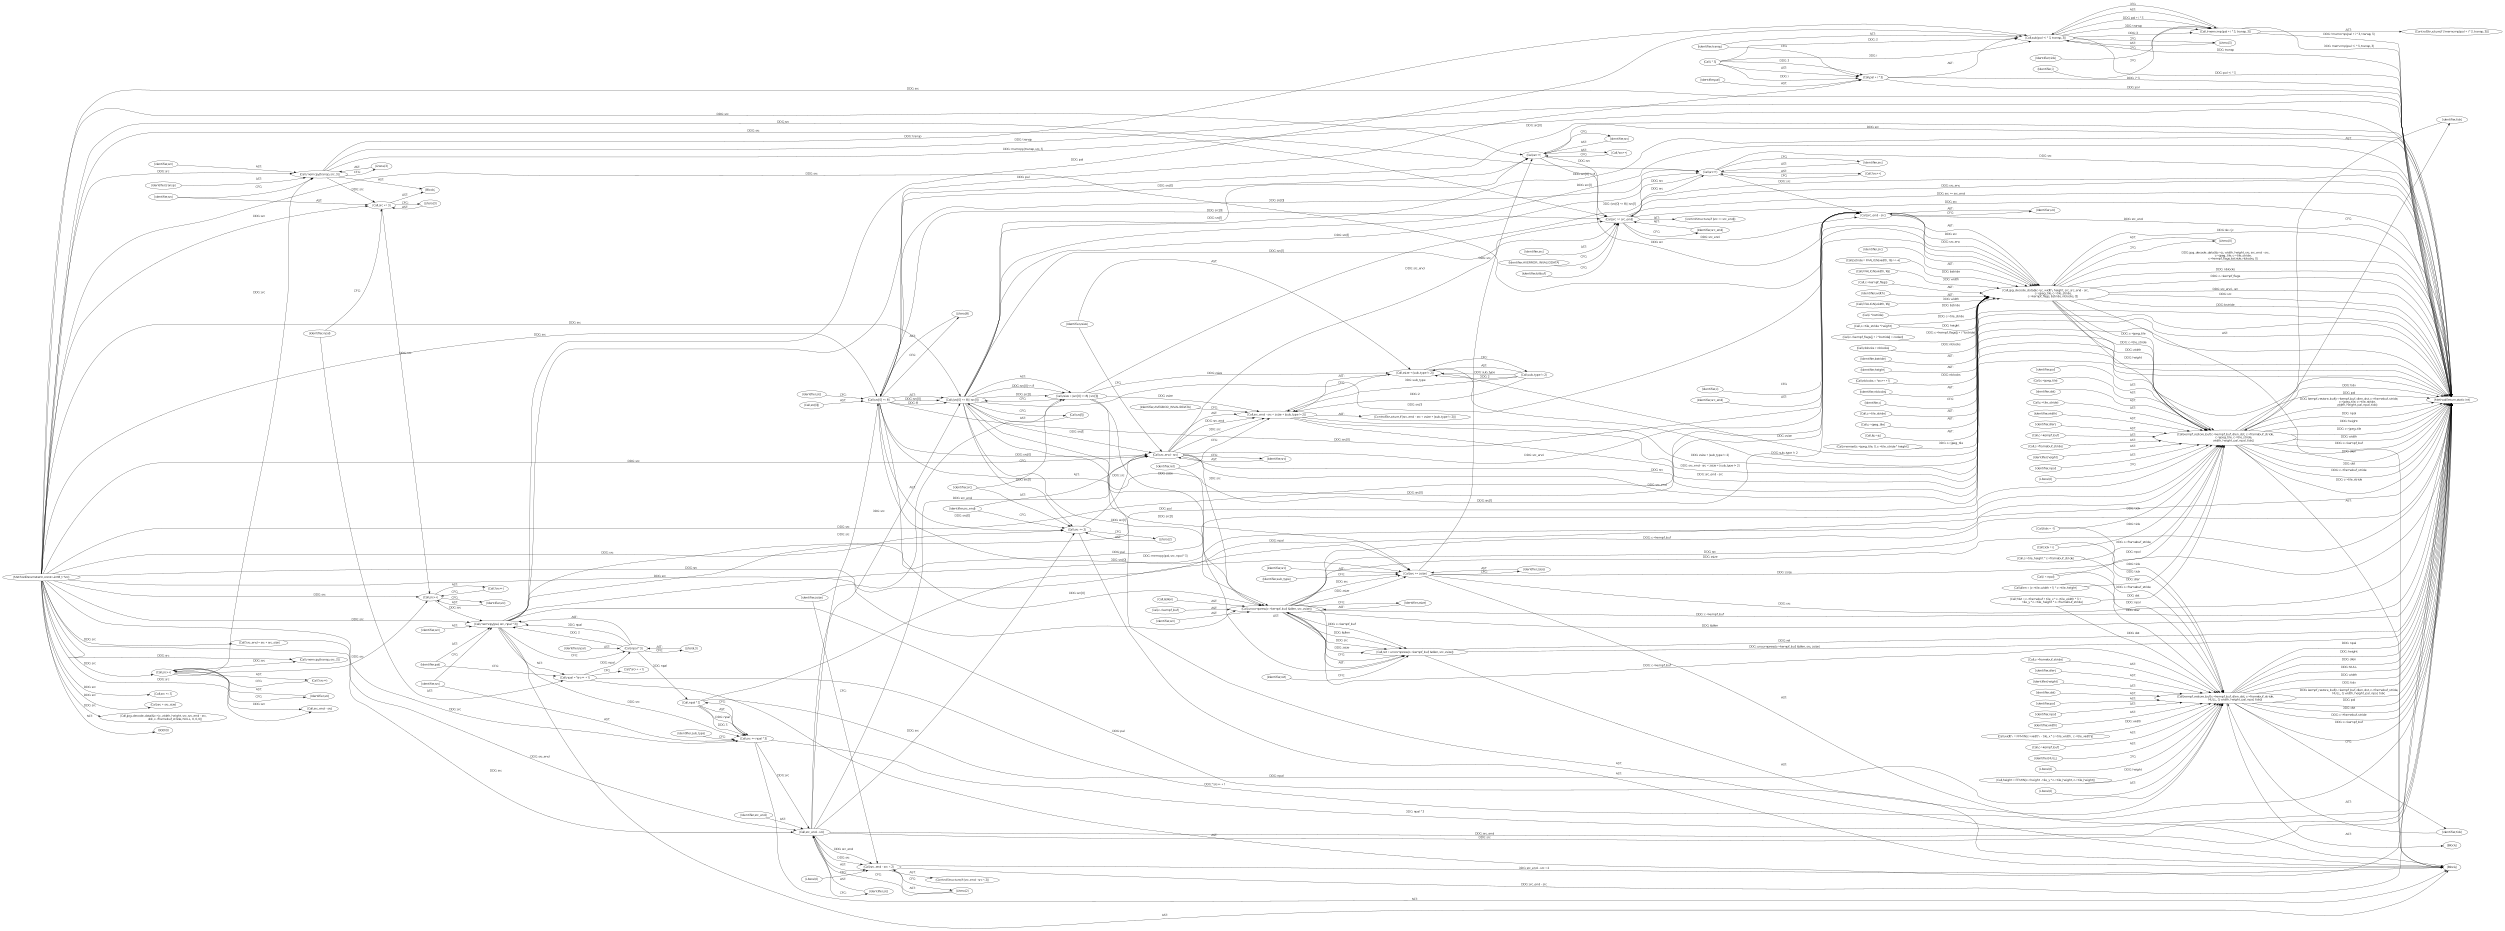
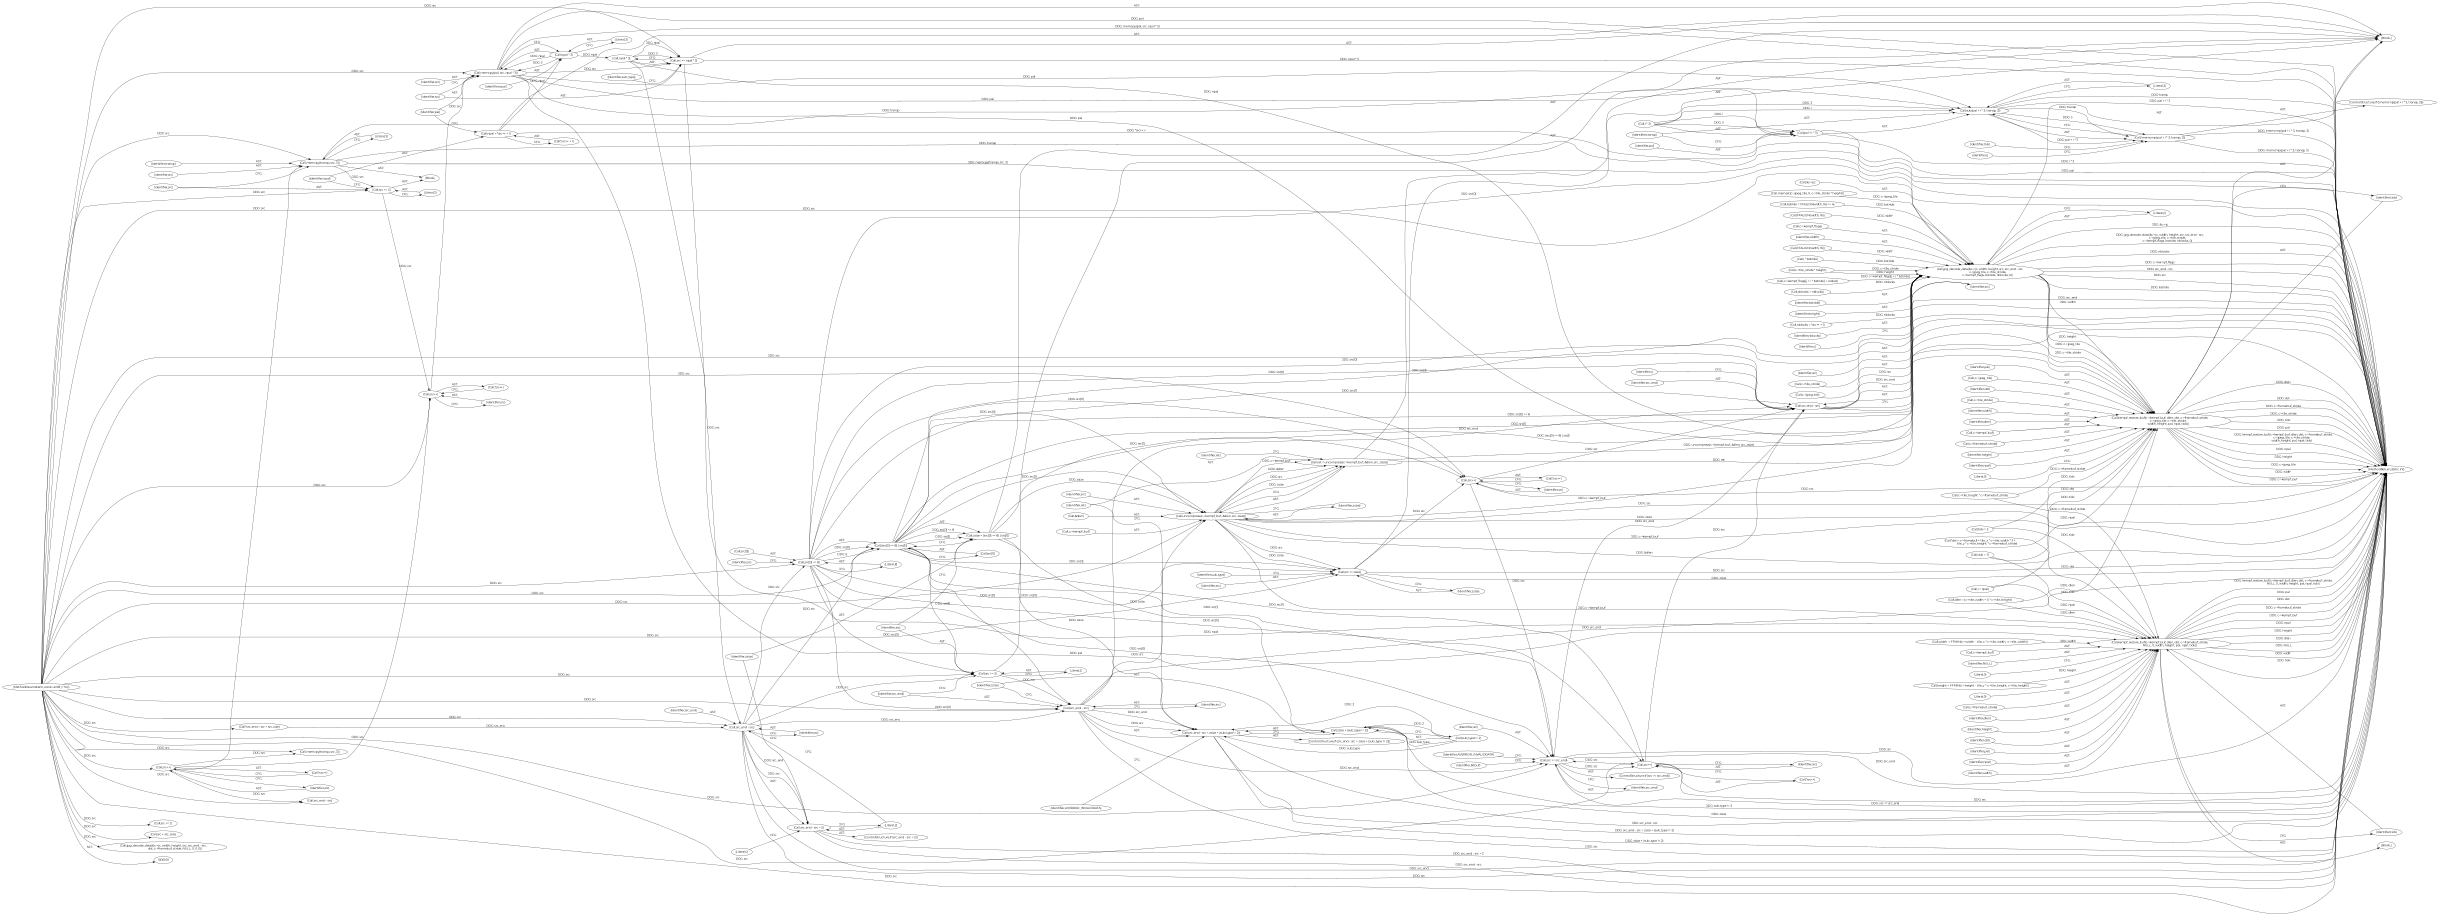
(519, 656) -> (533, 138)
